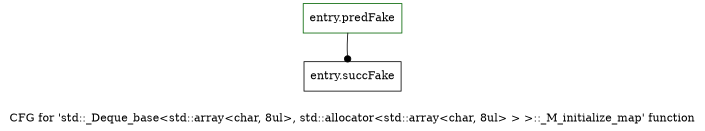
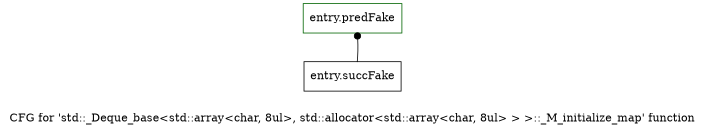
(347, 44) -> (358, 51)
